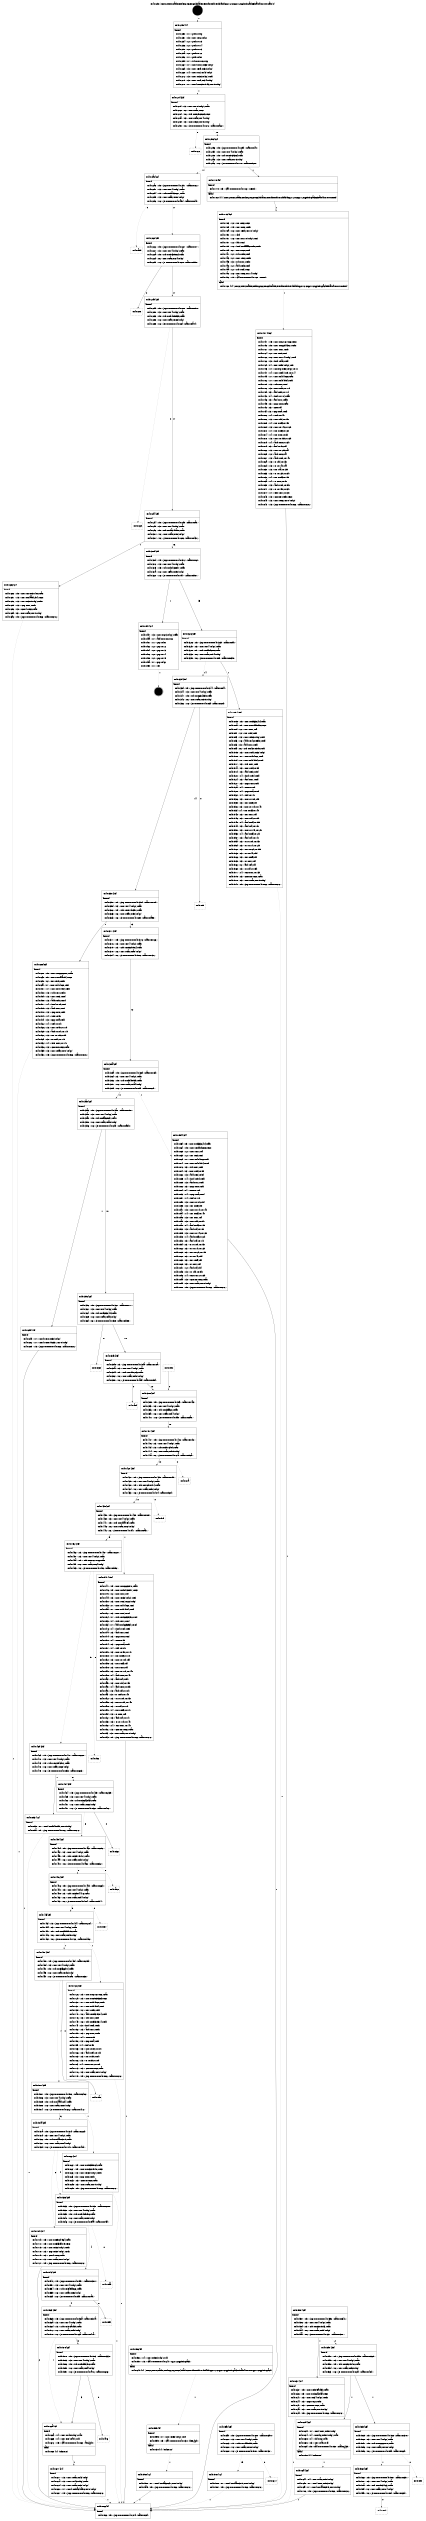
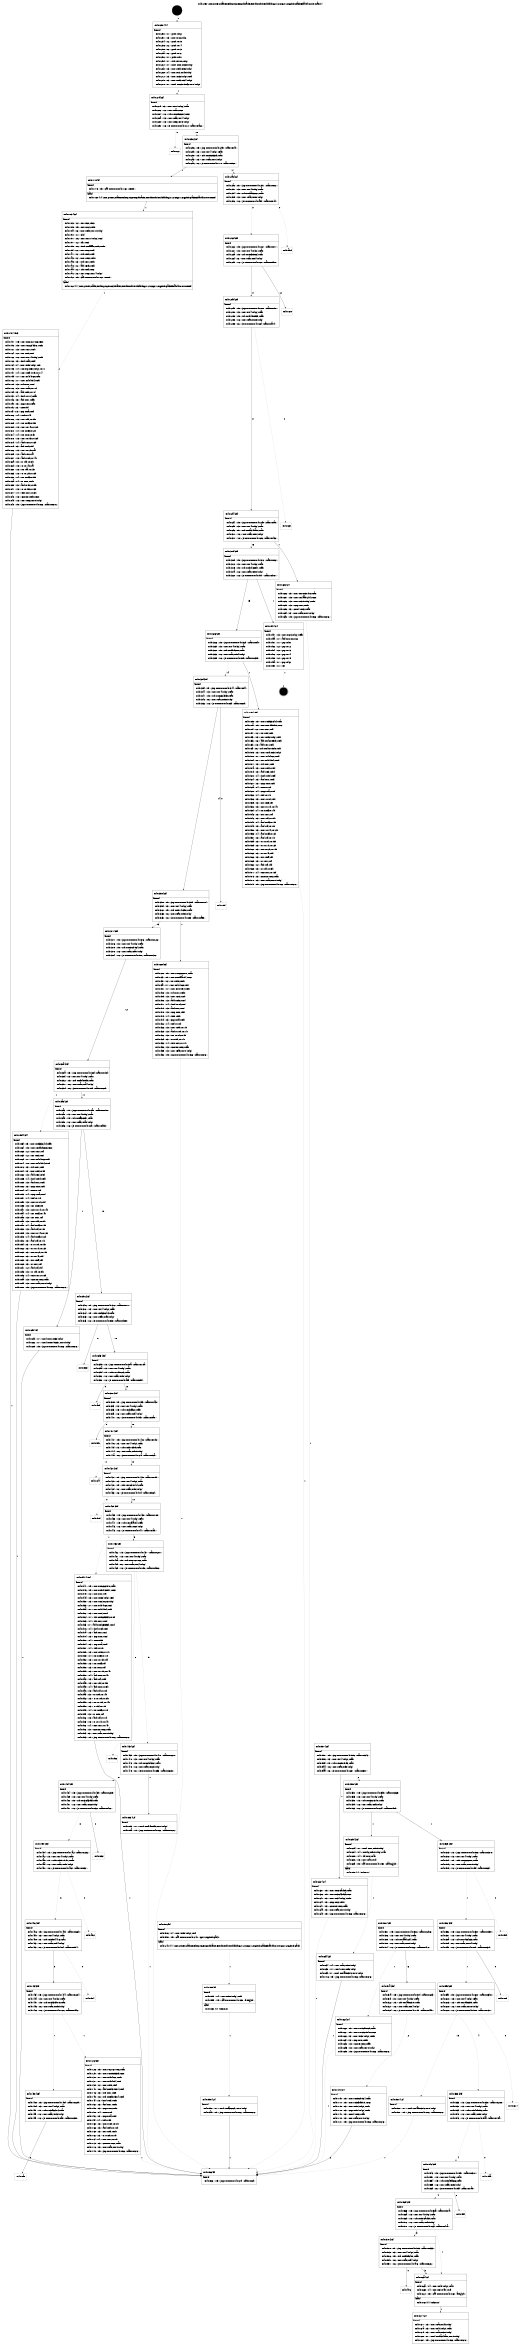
(146, 293) -> (280, 293)
(168, 1380) -> (101, 1429)
none -> (466, 1966)
(58, 2031) -> none
(105, 2500) -> none
